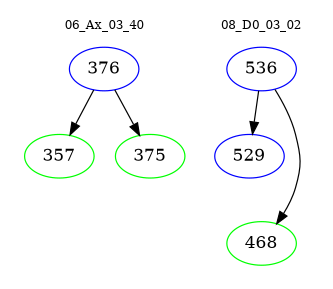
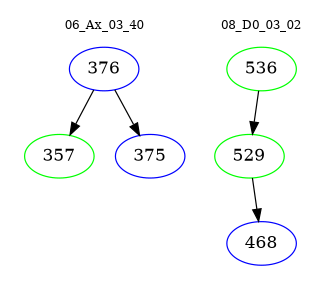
(262, 69) -> (262, 69)
(299, 151) -> (255, 194)
(150, 156) -> (150, 156)
(249, 156) -> (249, 156)
(262, 243) -> (262, 243)
